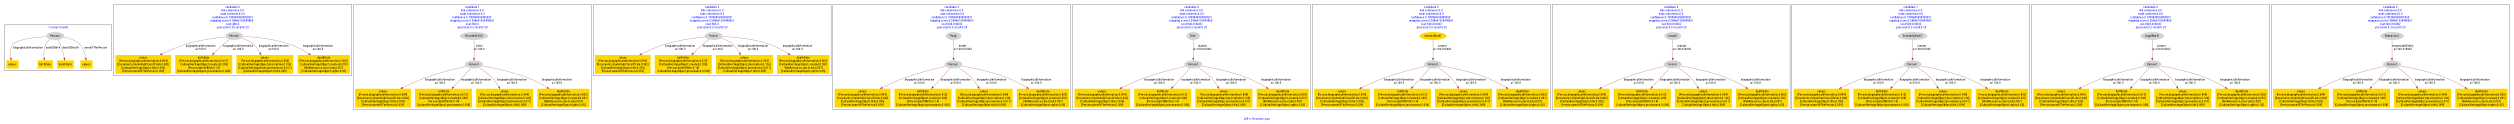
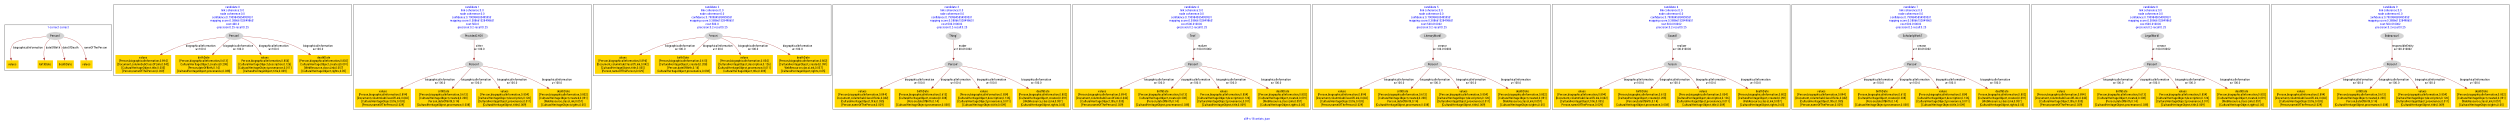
(58, 28) -> (58, 28)
(1433, 36) -> (1433, 36)
